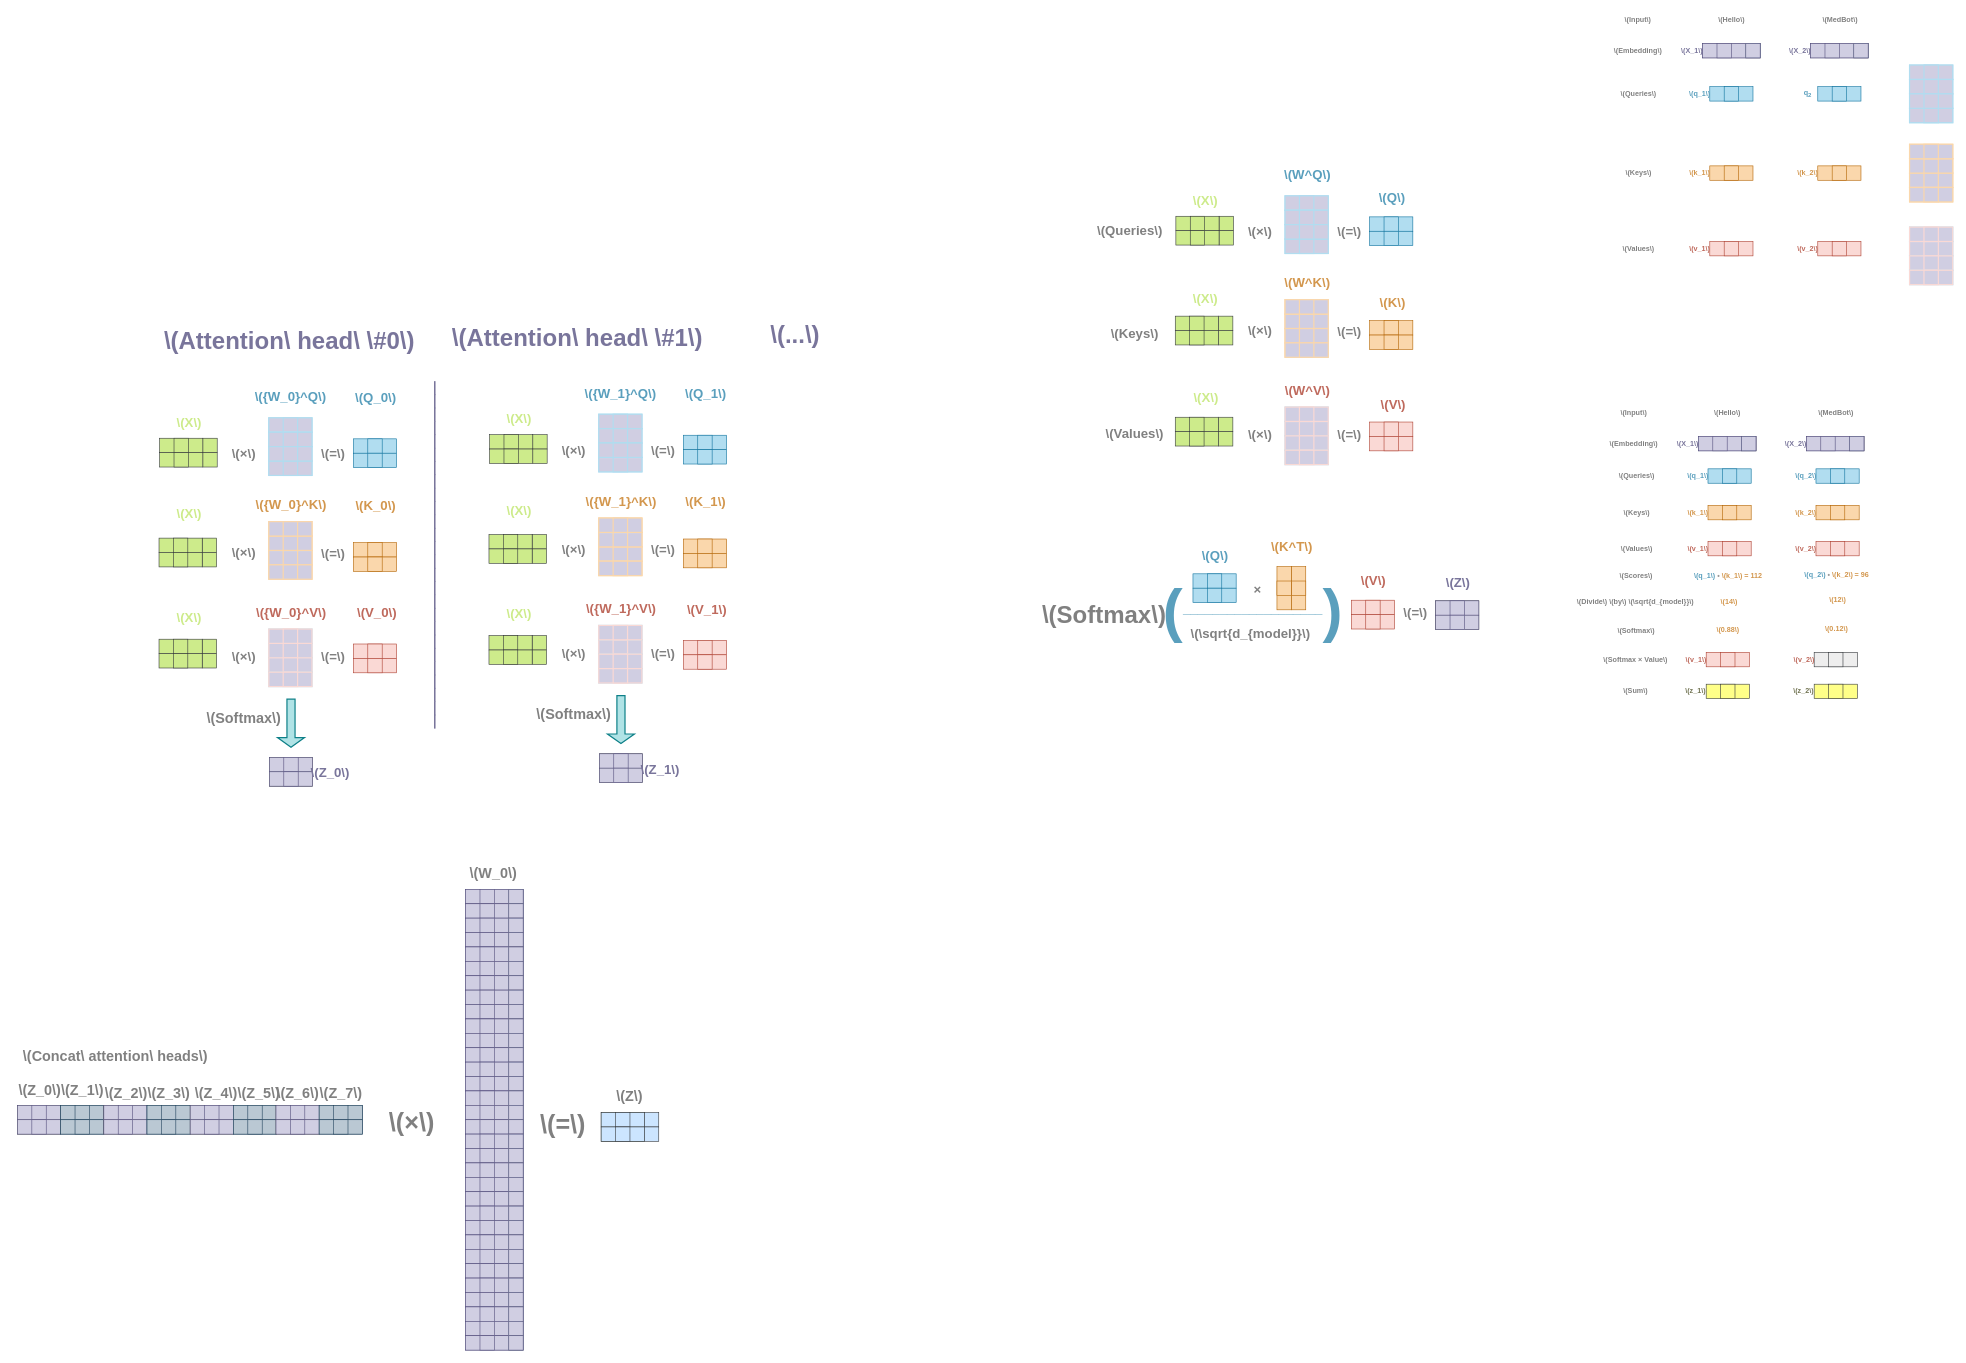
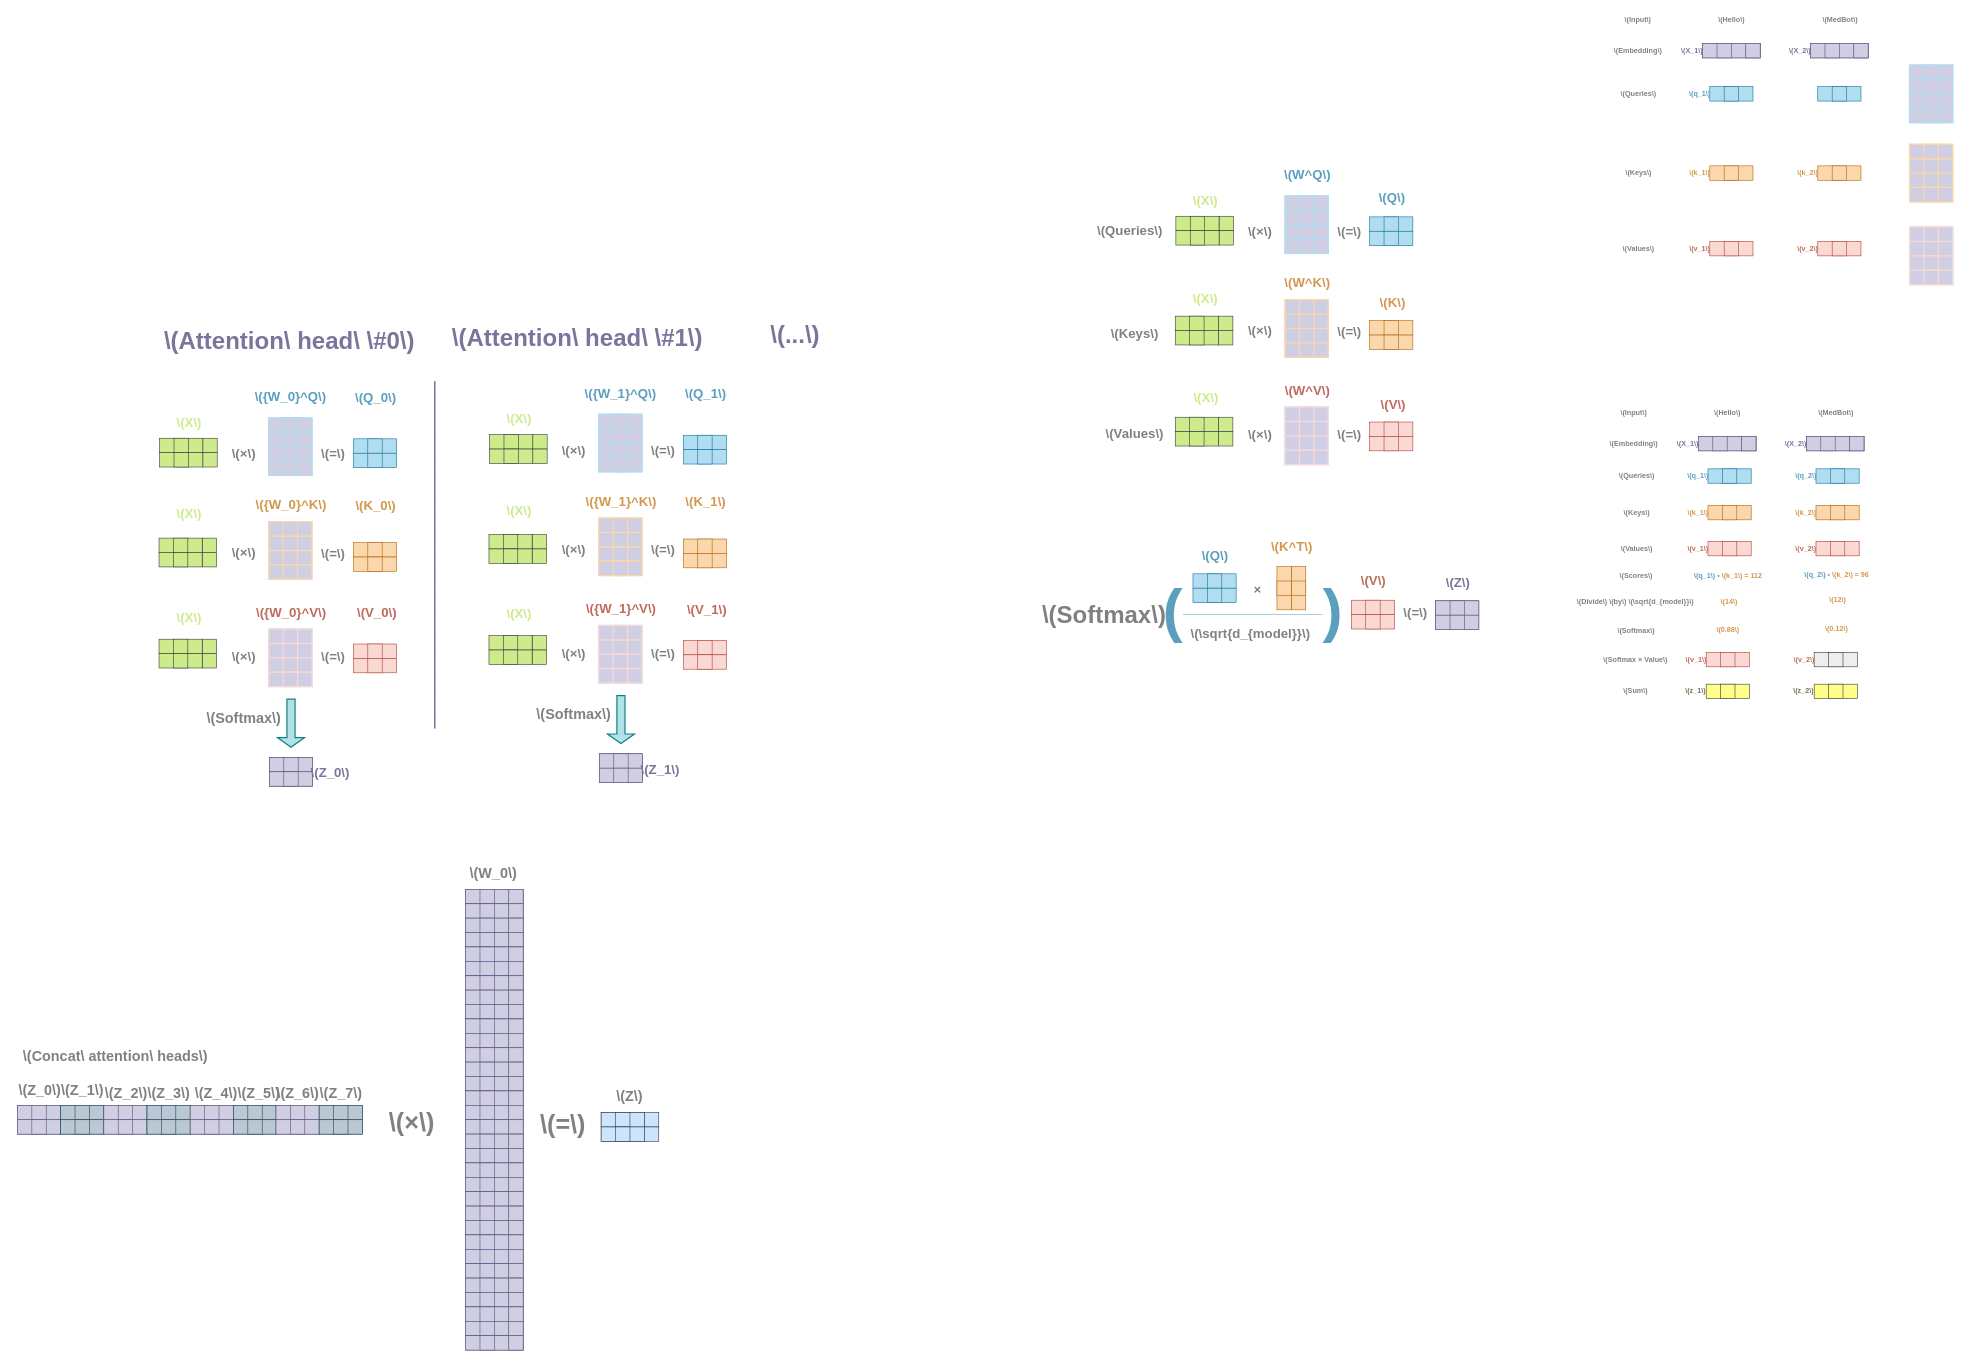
(1807, 94) -> none
